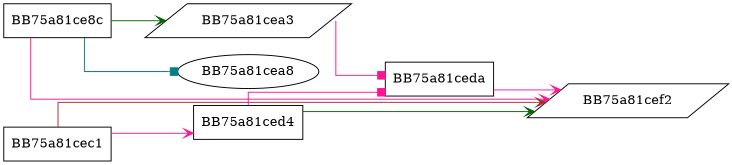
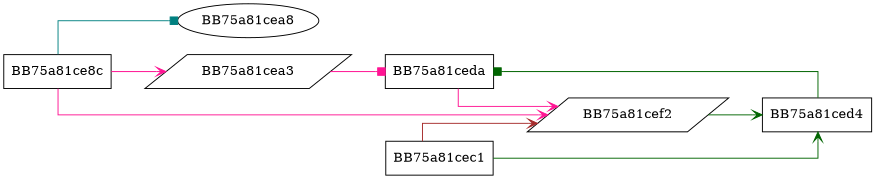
(134, 21) -> (134, 72)
(306, 92) -> (674, 72)
(414, 112) -> (730, 115)
(148, 133) -> (664, 158)
